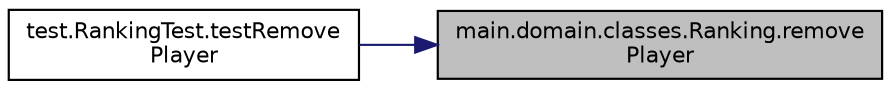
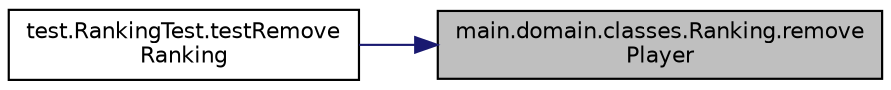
(184, 45) -> (184, 45)
